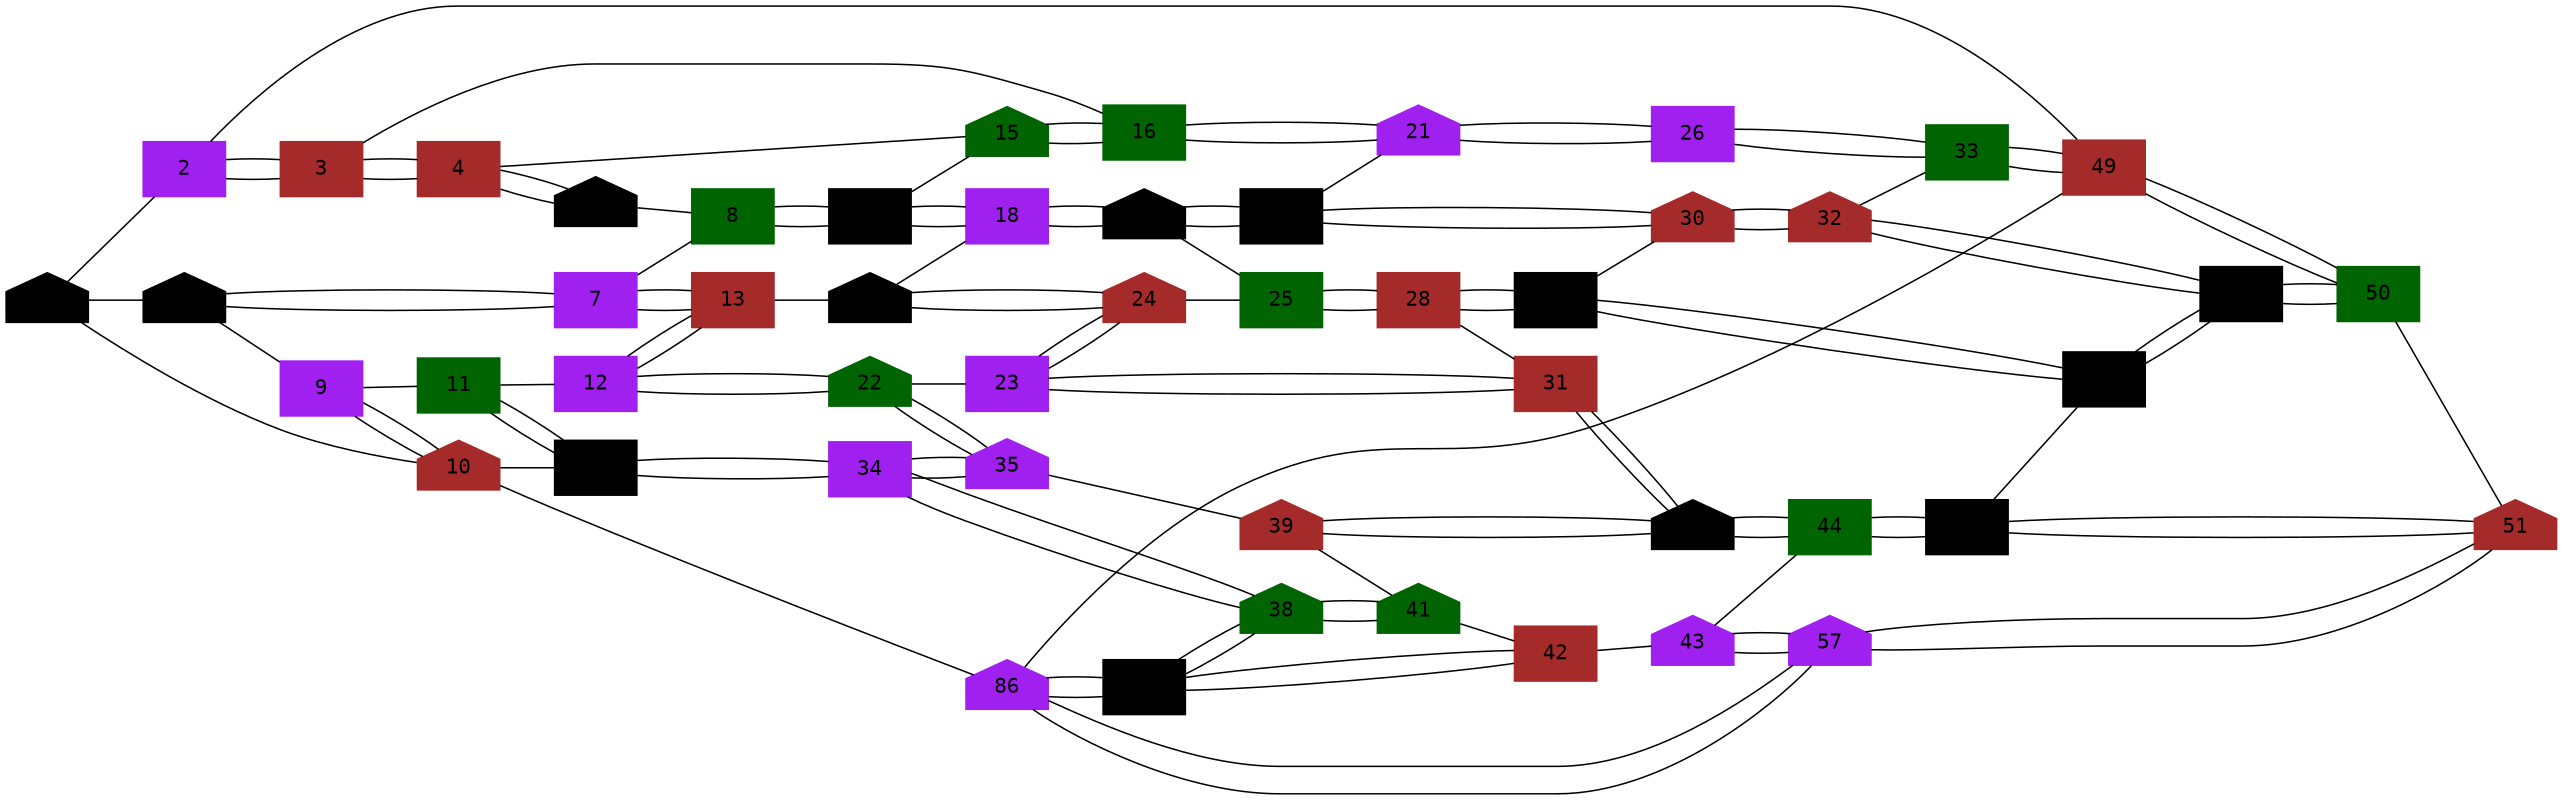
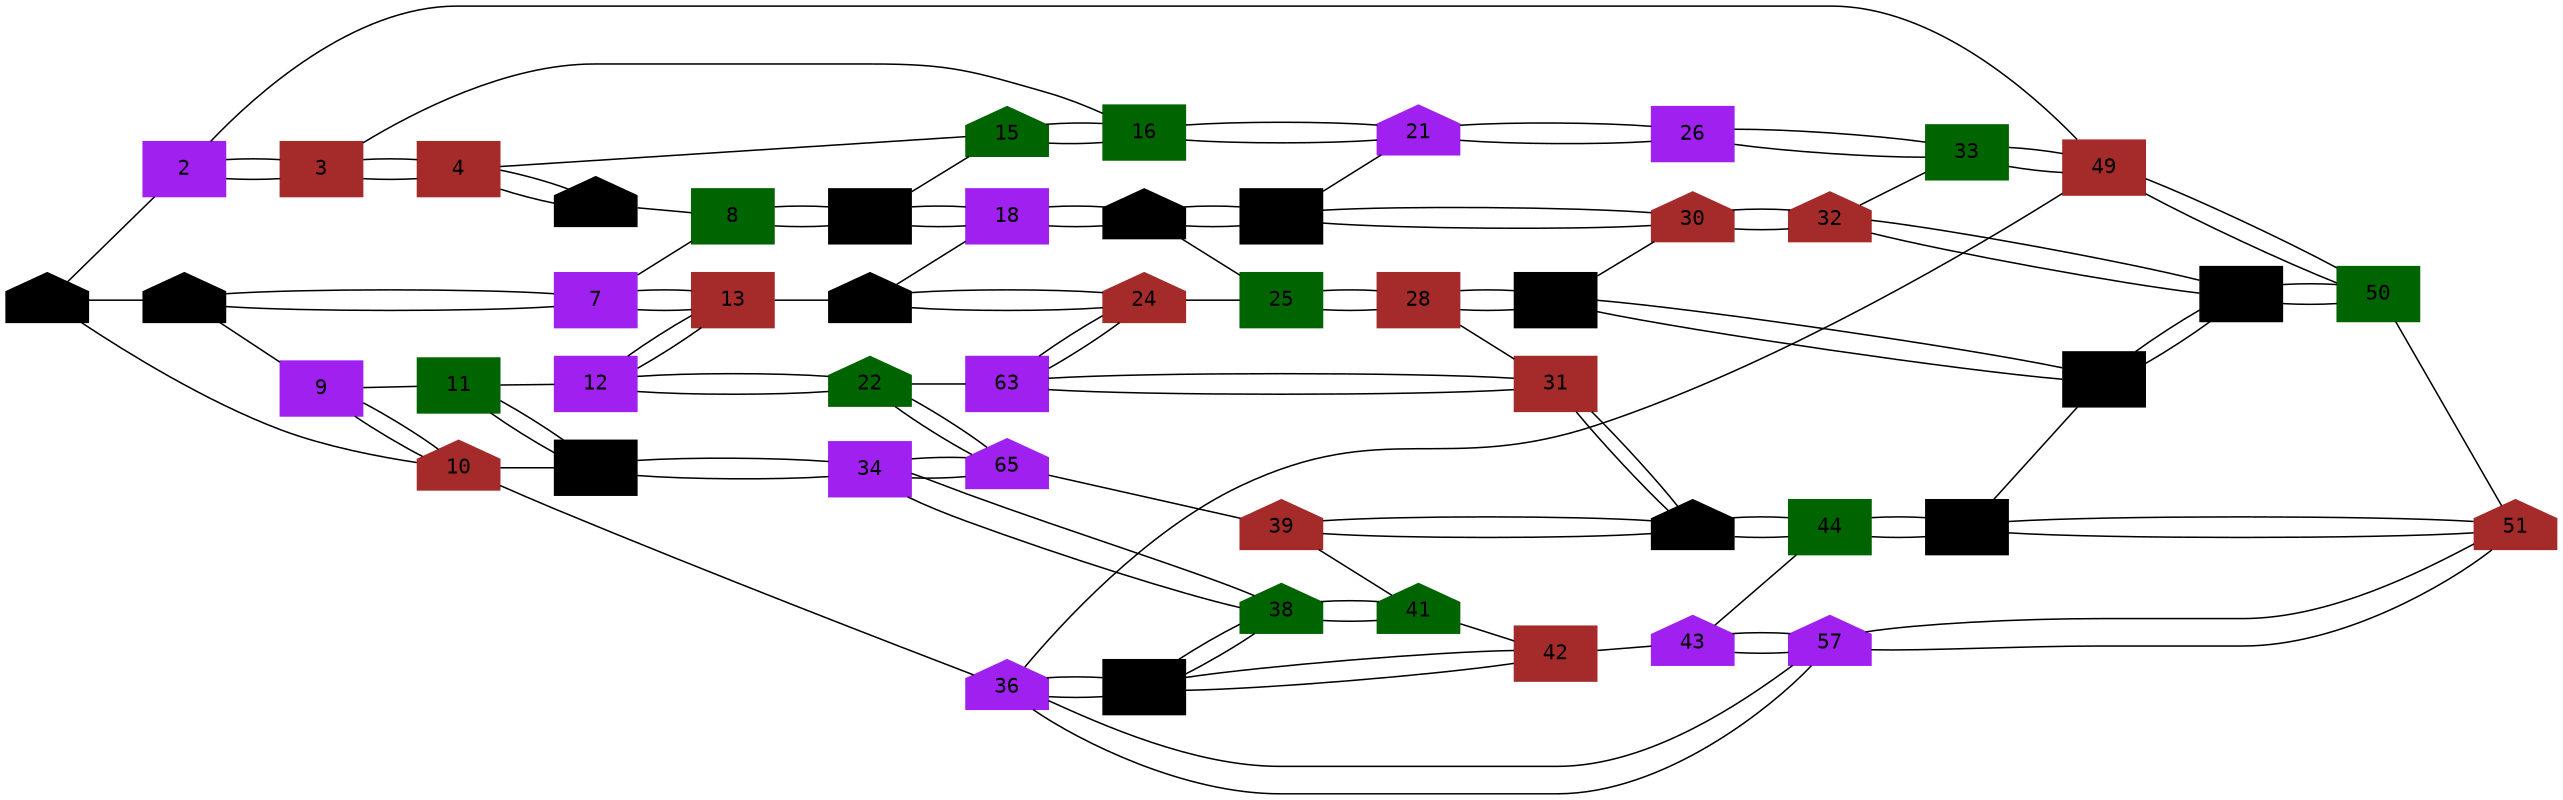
(1007, 384) -> (1007, 384)
(1007, 466) -> (1007, 466)
(1007, 687) -> (1007, 687)
